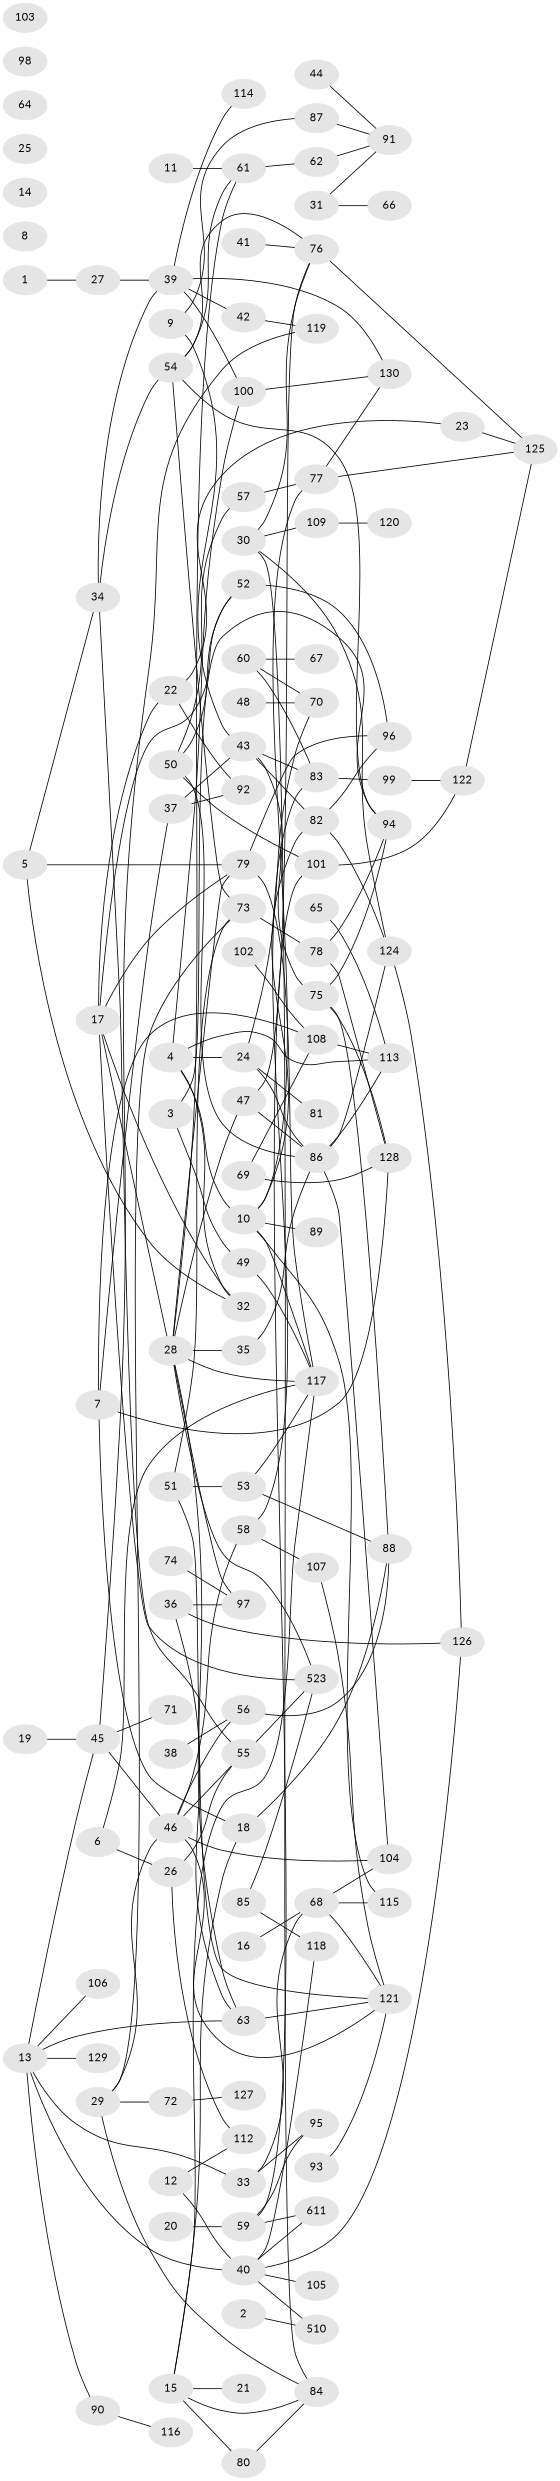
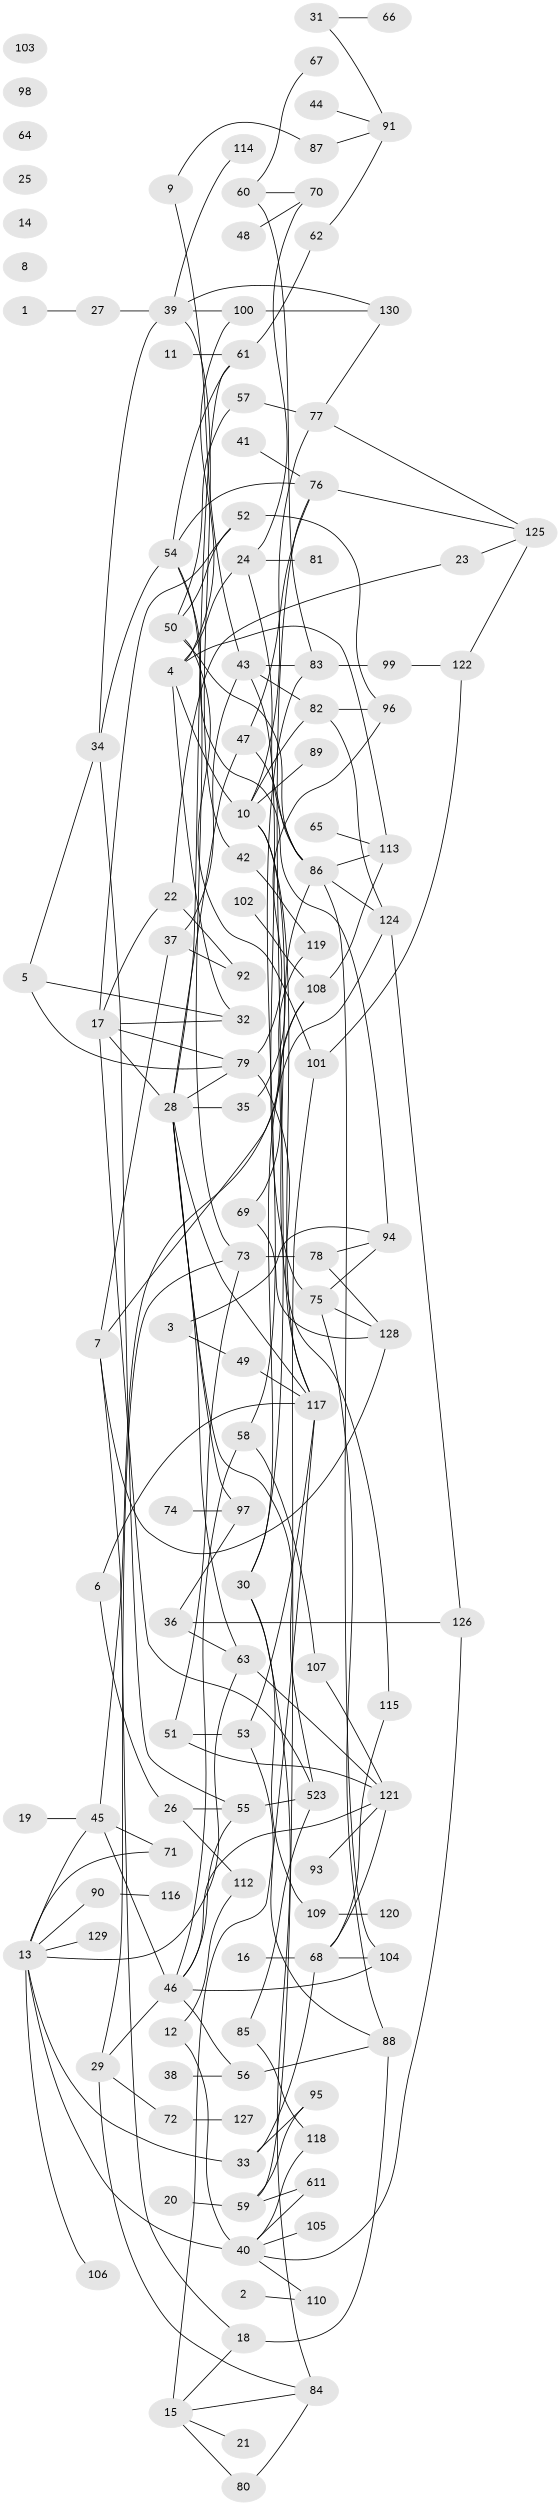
none -> (73, 1874)
(317, 2330) -> (317, 2301)
